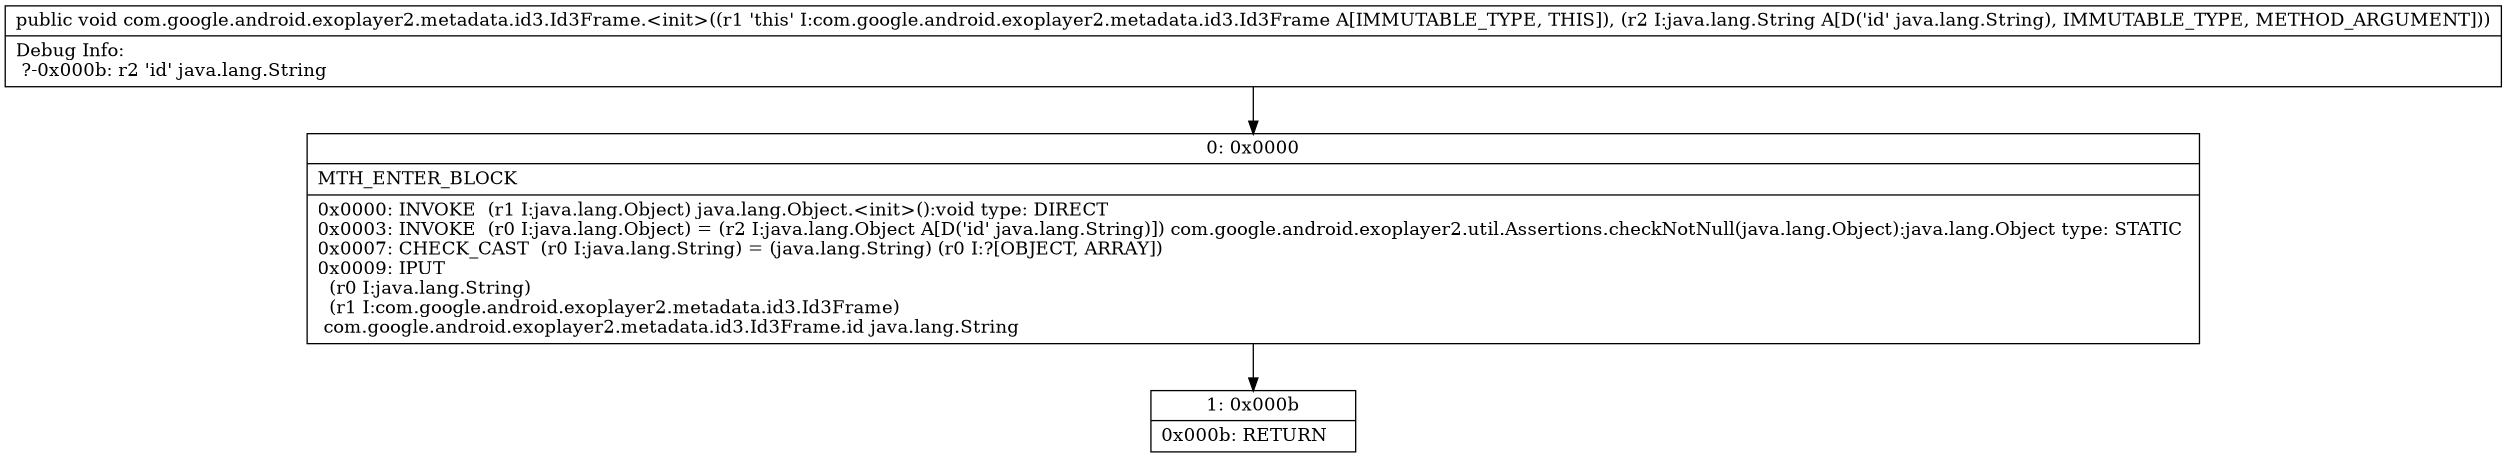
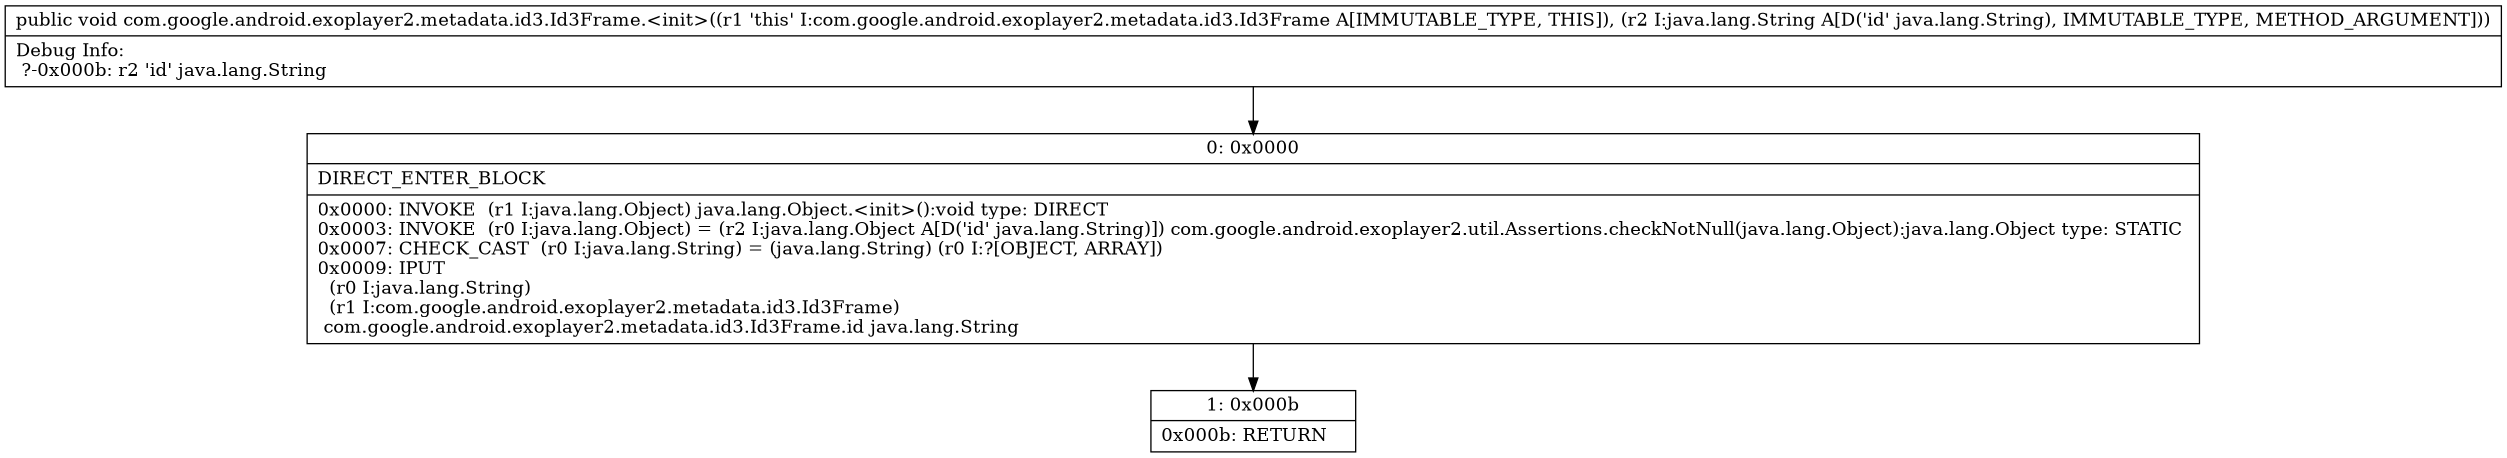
(418, 179) -> (432, 179)
